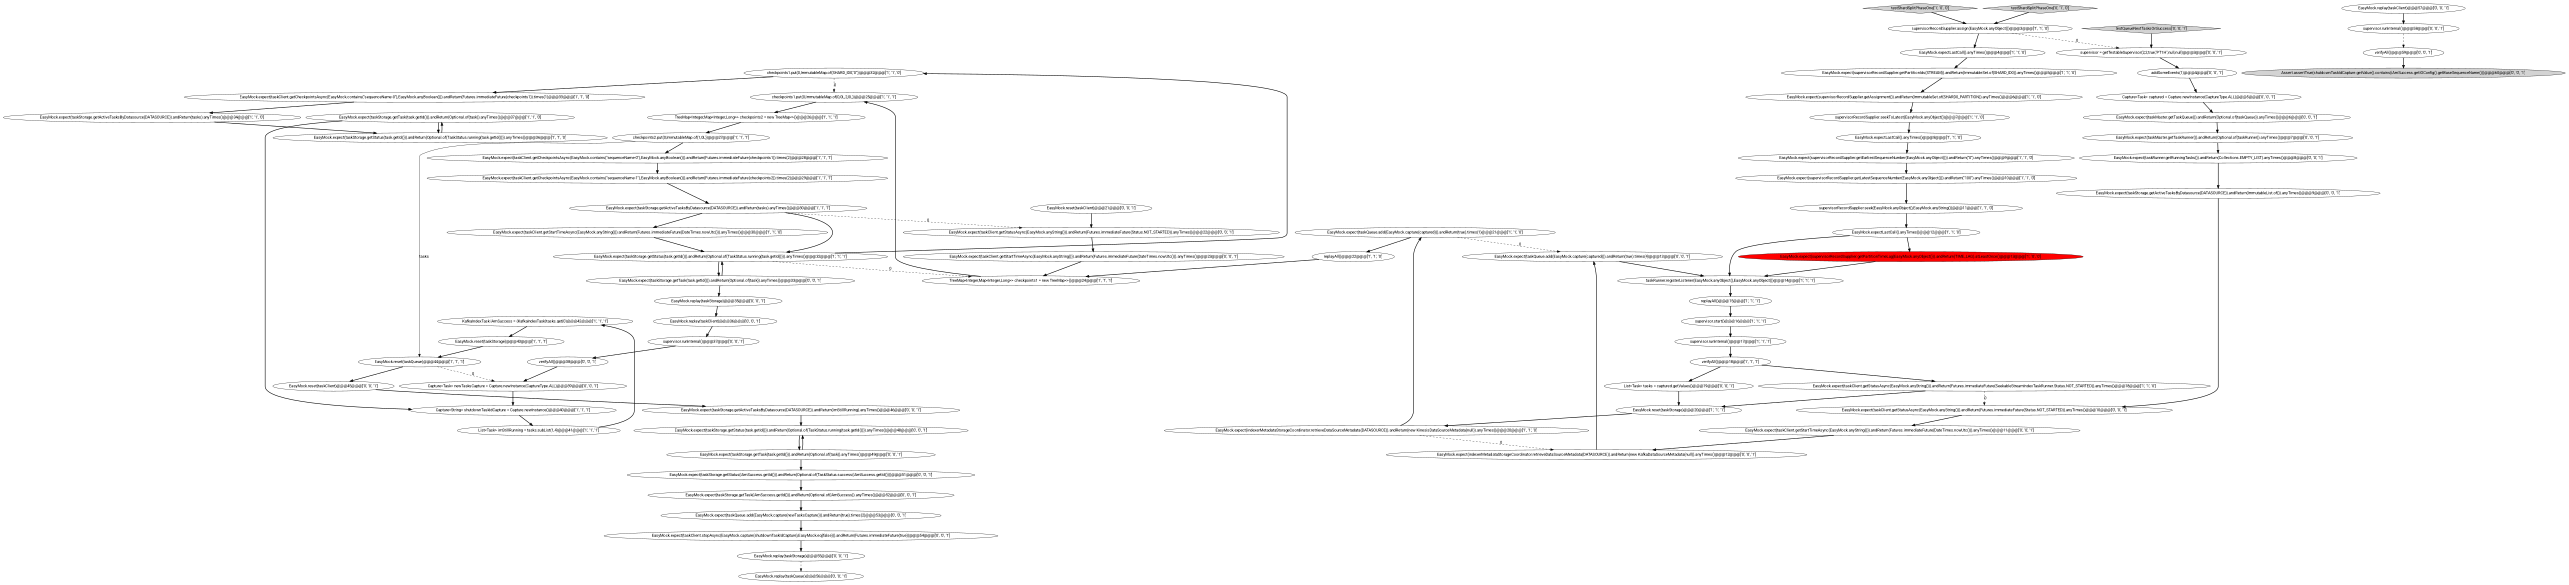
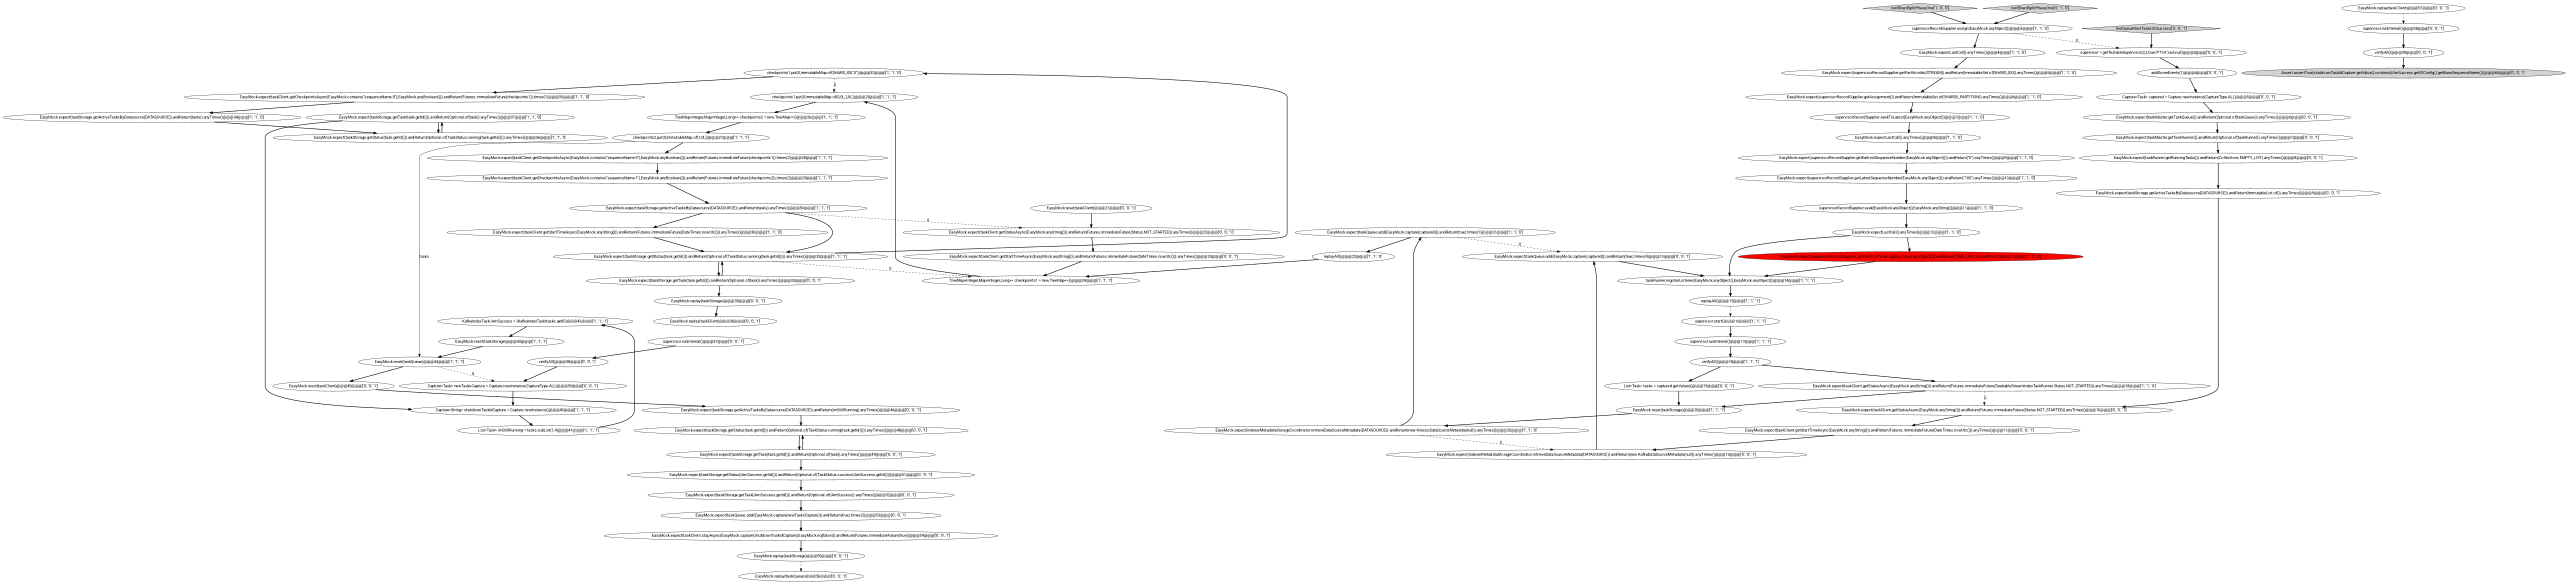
(2404, 17) -> (2404, 17)
(2404, 39) -> (2404, 39)
(1730, 310) -> (1730, 310)
(710, 330) -> none
